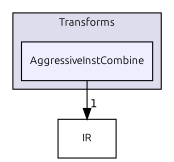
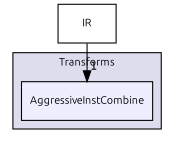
(87, 96) -> (87, 59)
